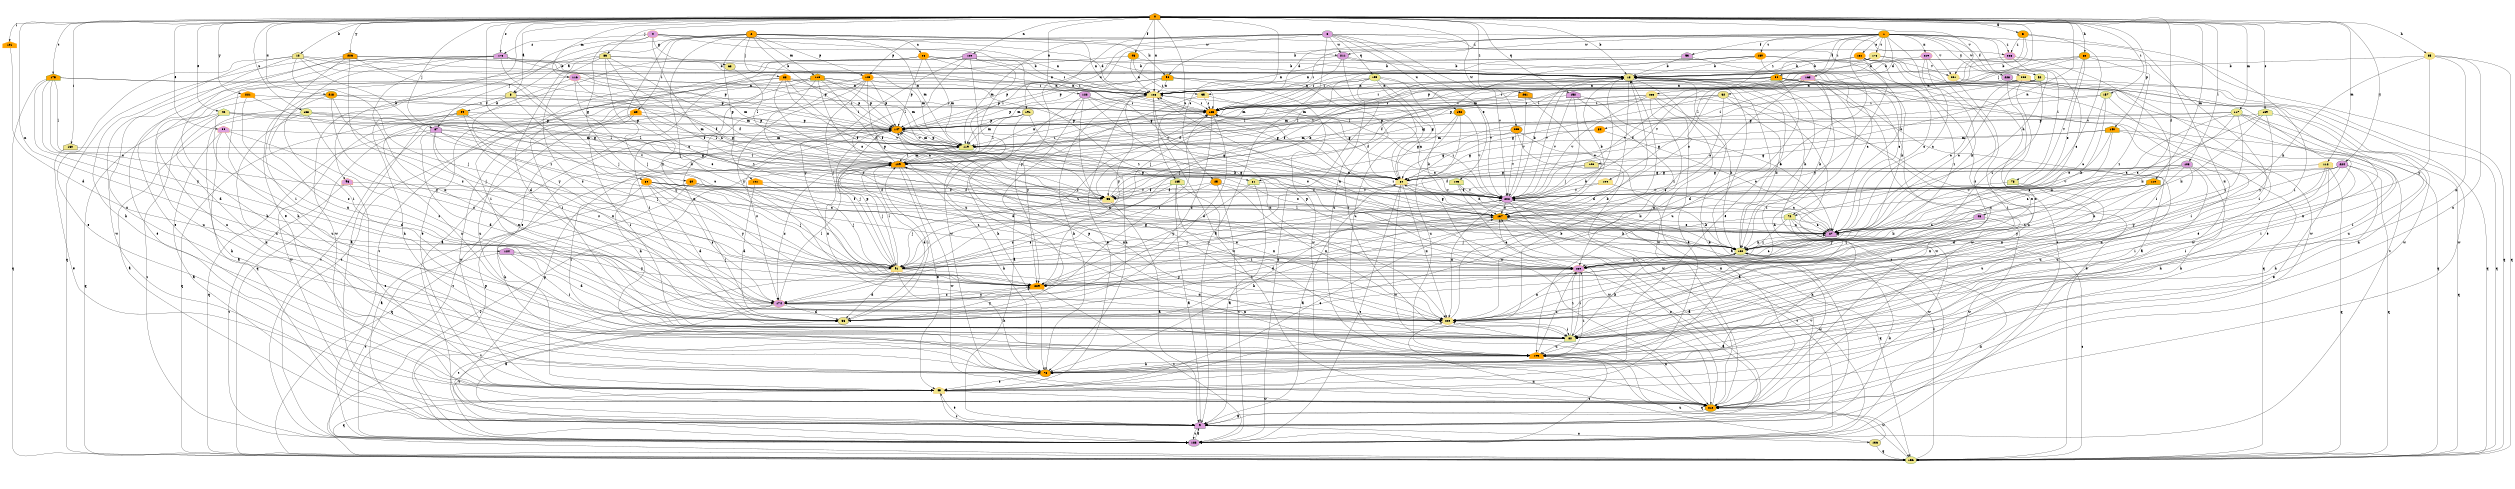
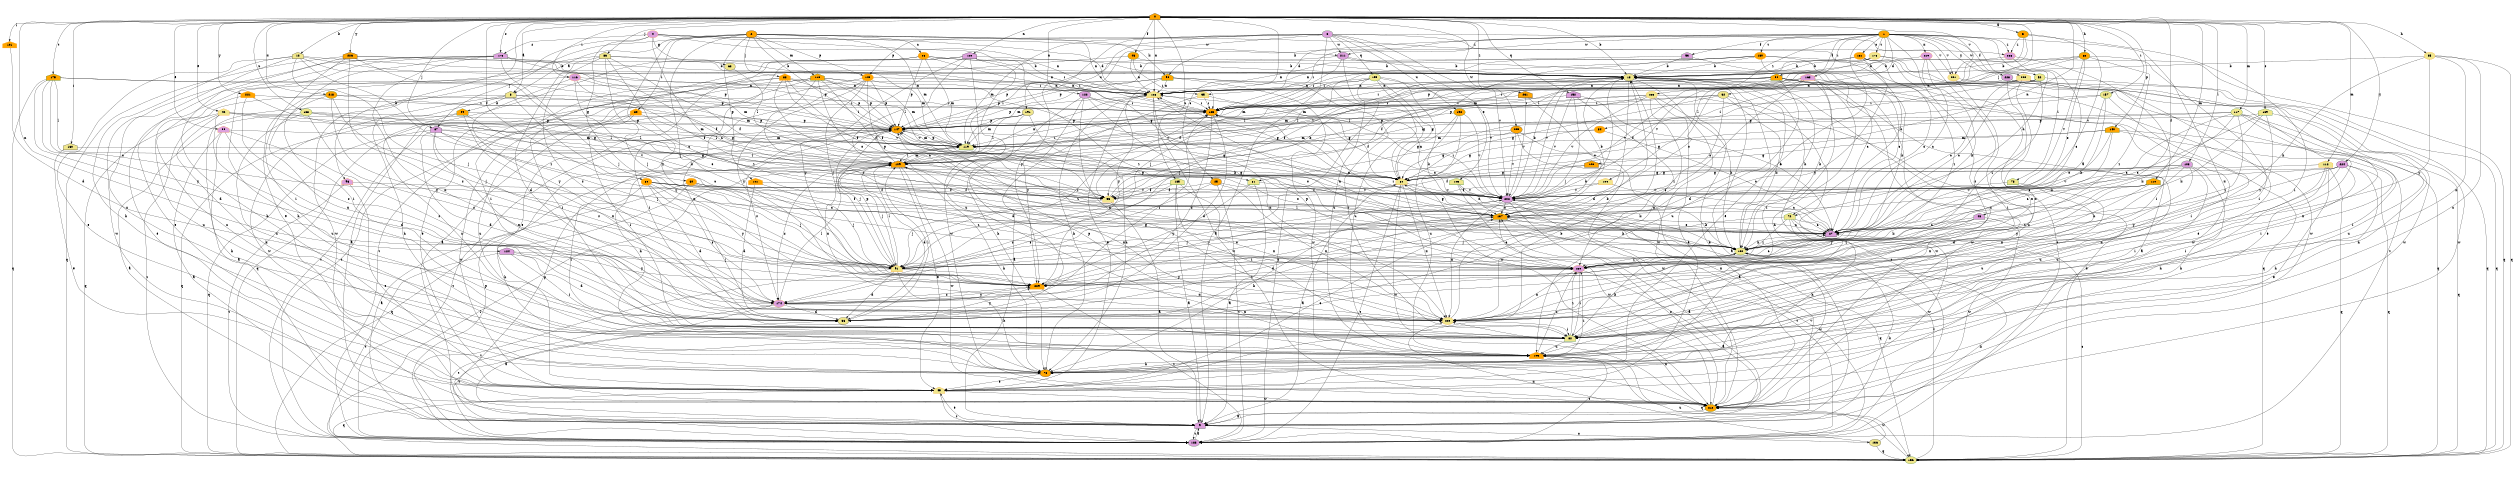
(582, 45) -> (582, 45)
(1908, 64) -> (1928, 42)
(224, 112) -> (224, 112)
(1592, 164) -> (1592, 164)
(2083, 164) -> (2083, 164)
(438, 397) -> (698, 403)
